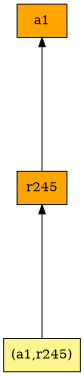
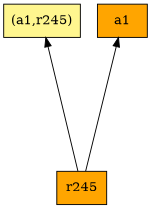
(42, 276) -> (63, 109)
